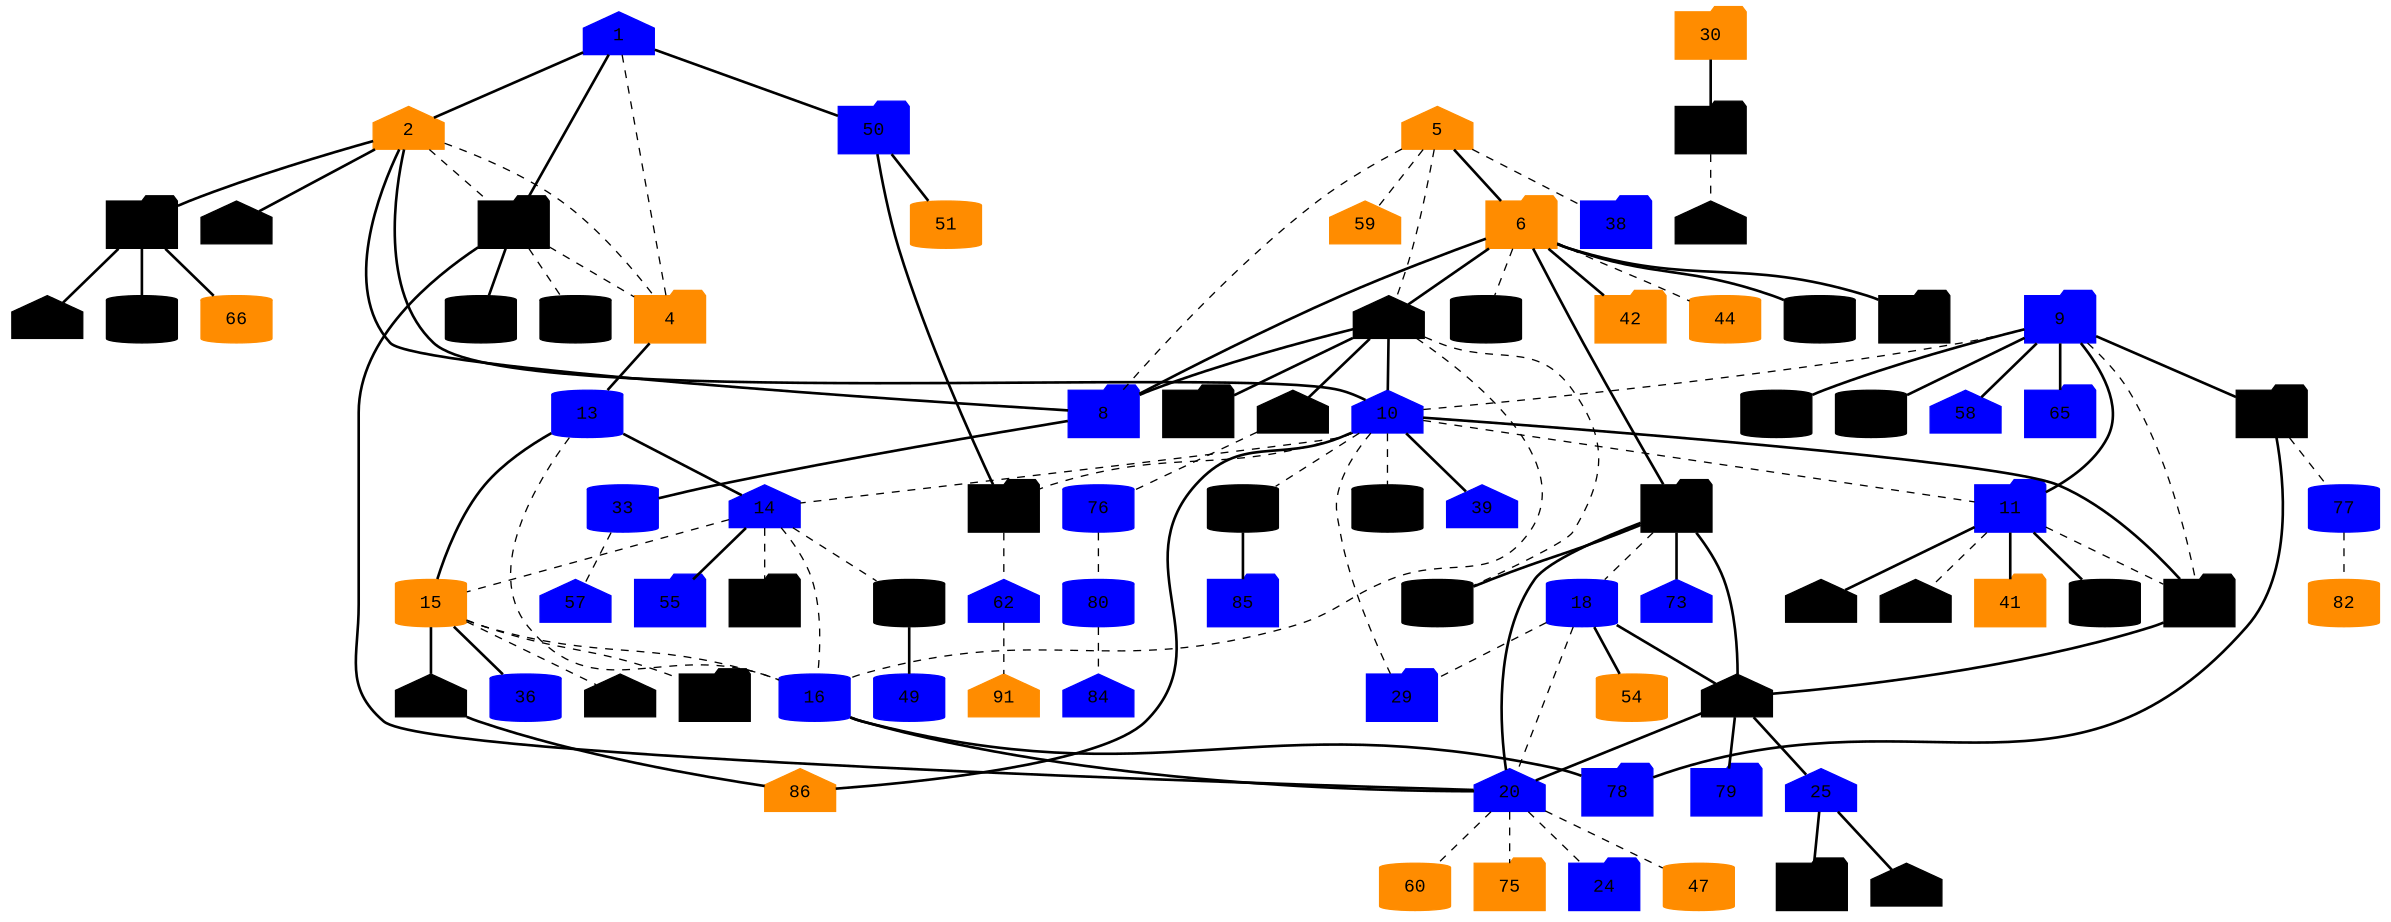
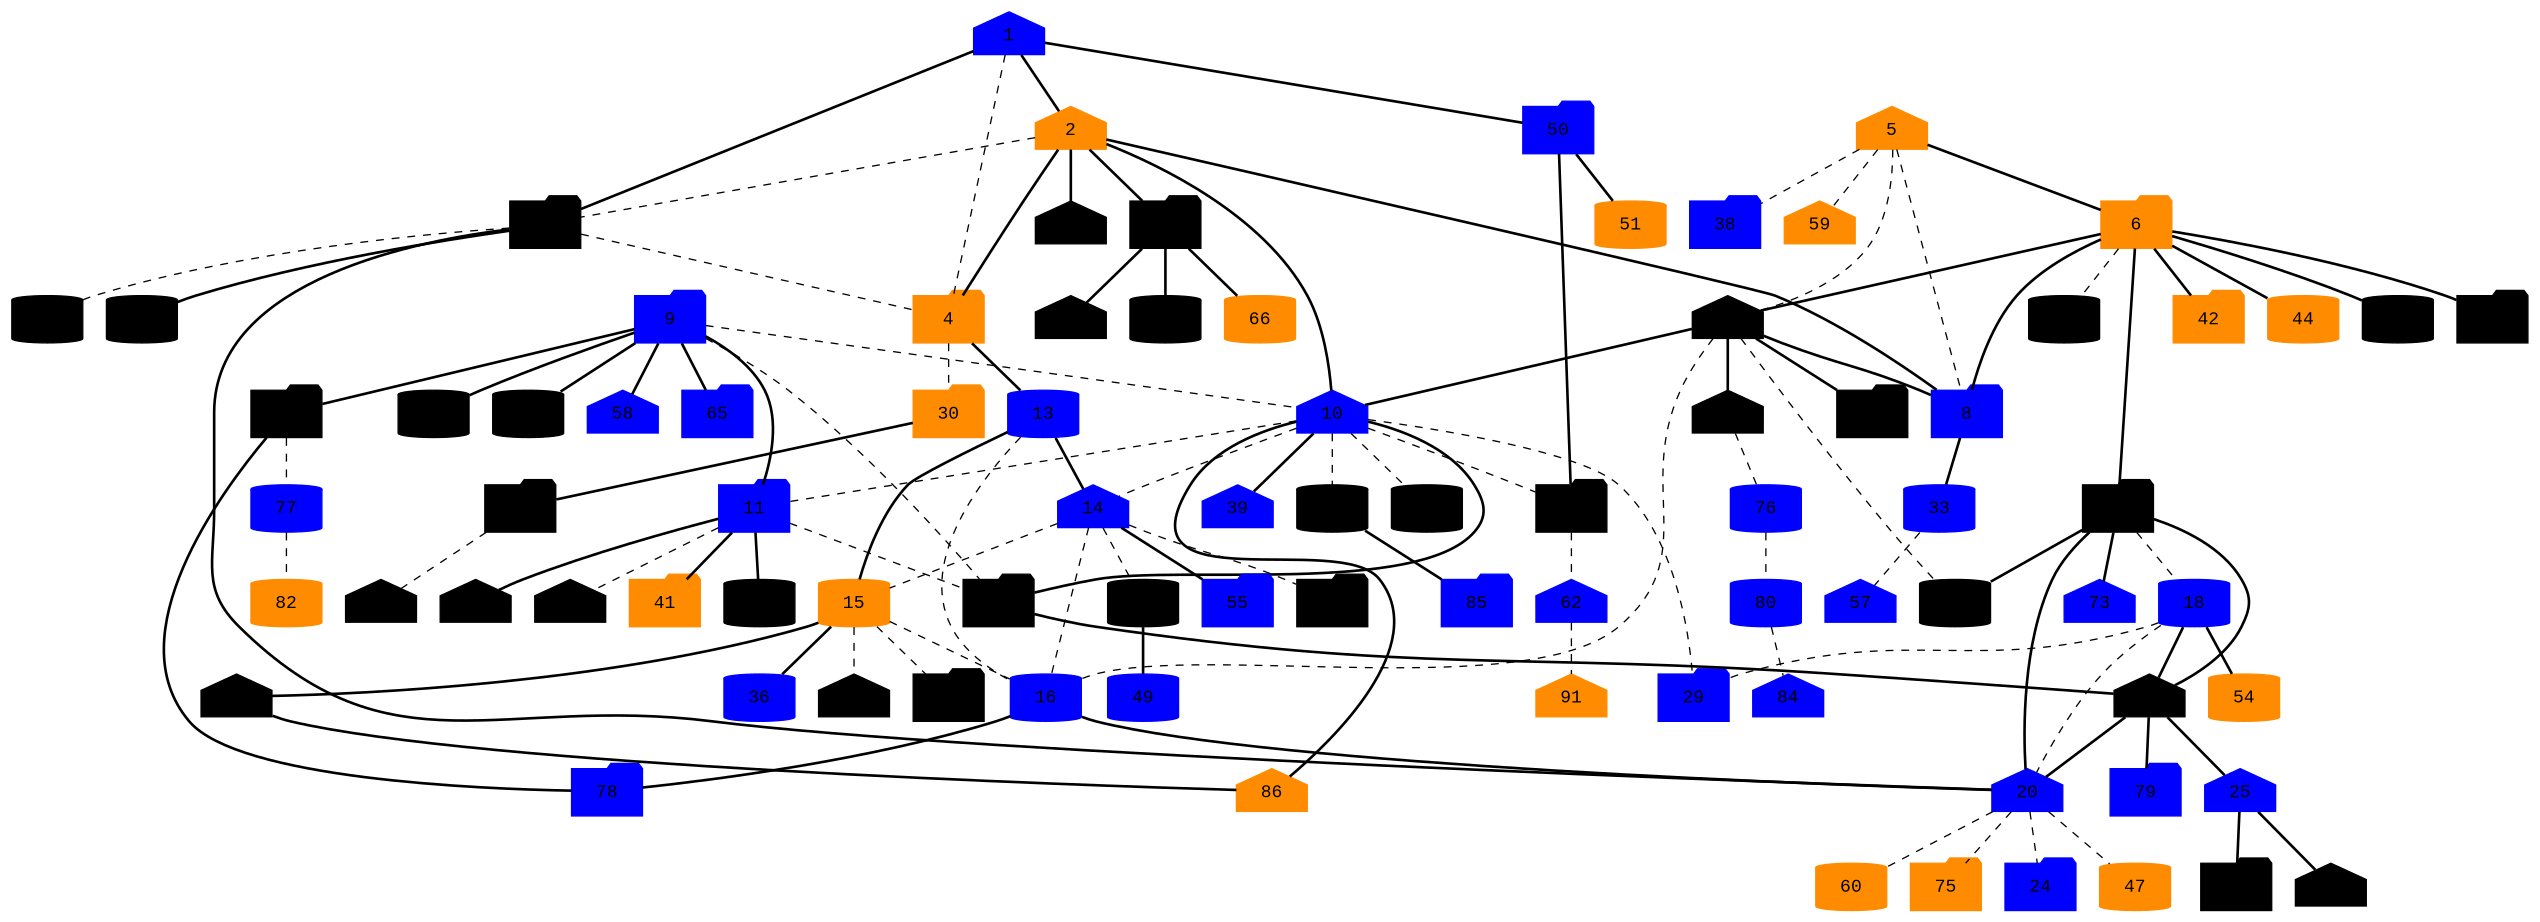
(562, 202) -> (1010, 222)
(1623, 272) -> (2220, 272)
none -> (949, 368)
